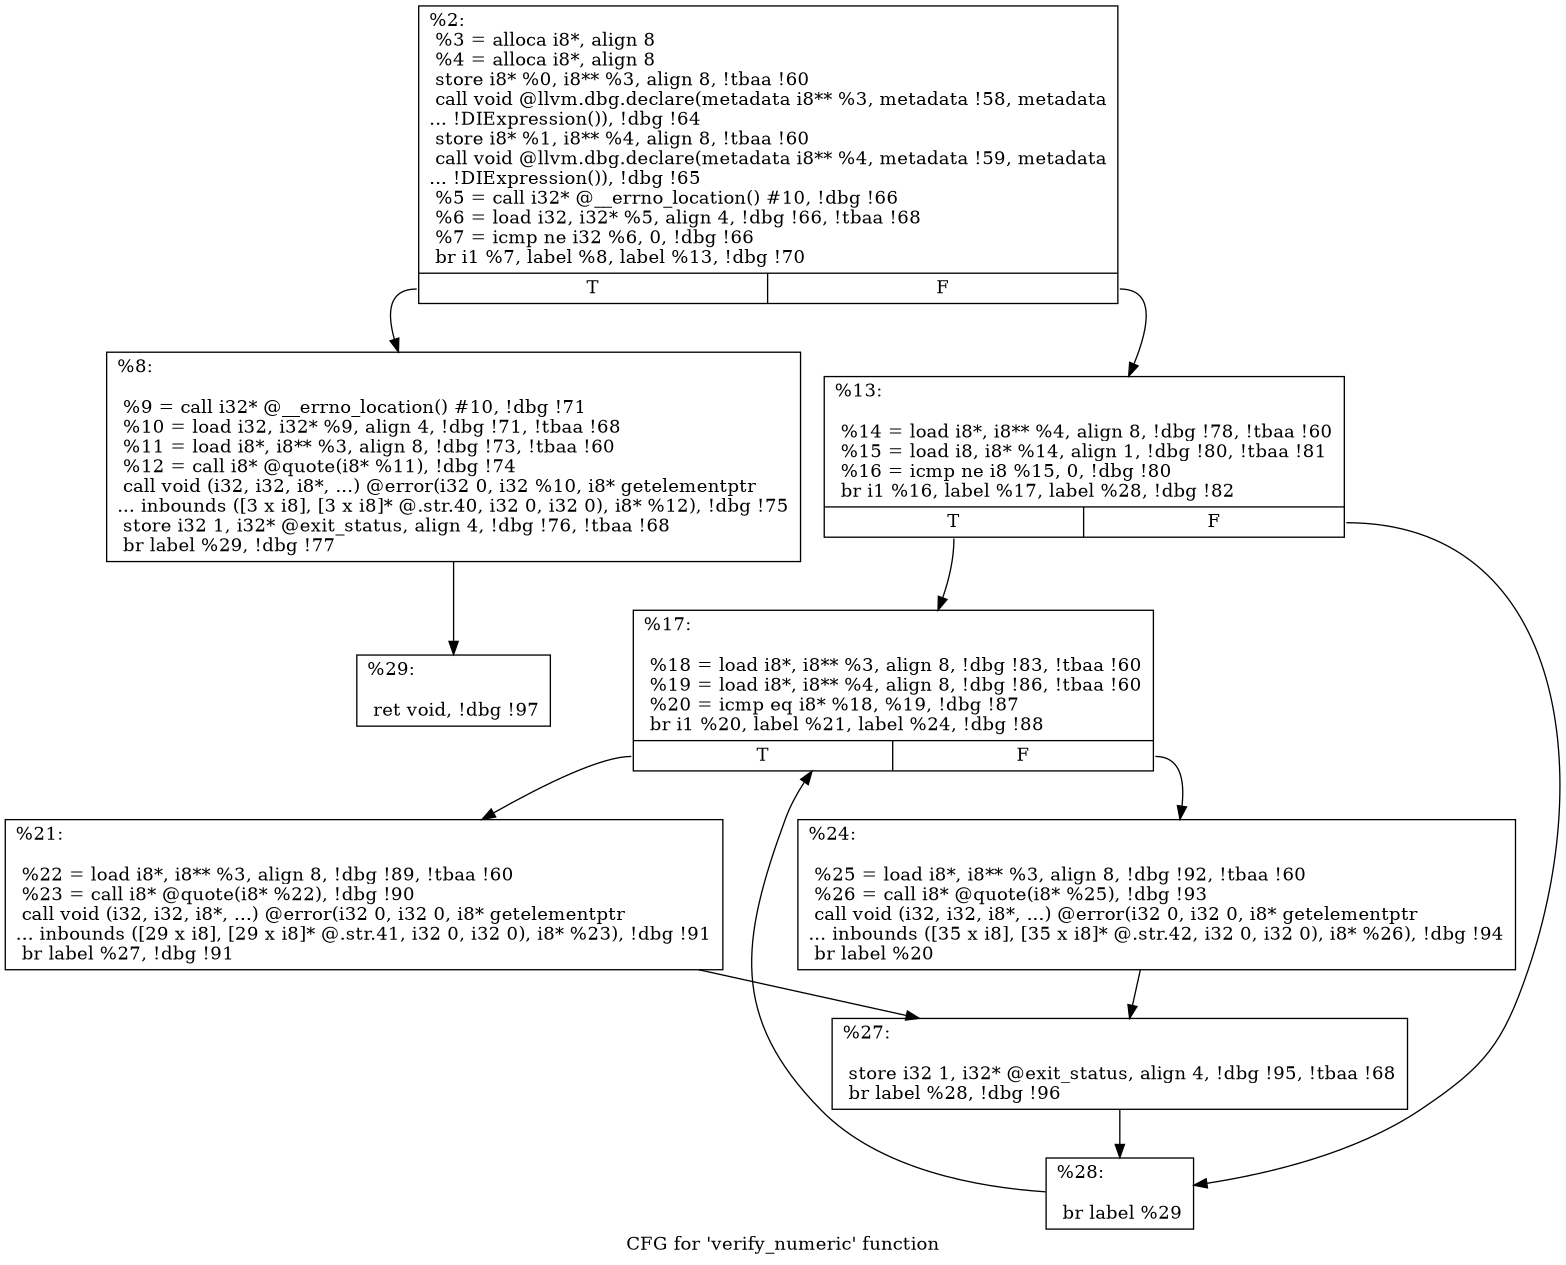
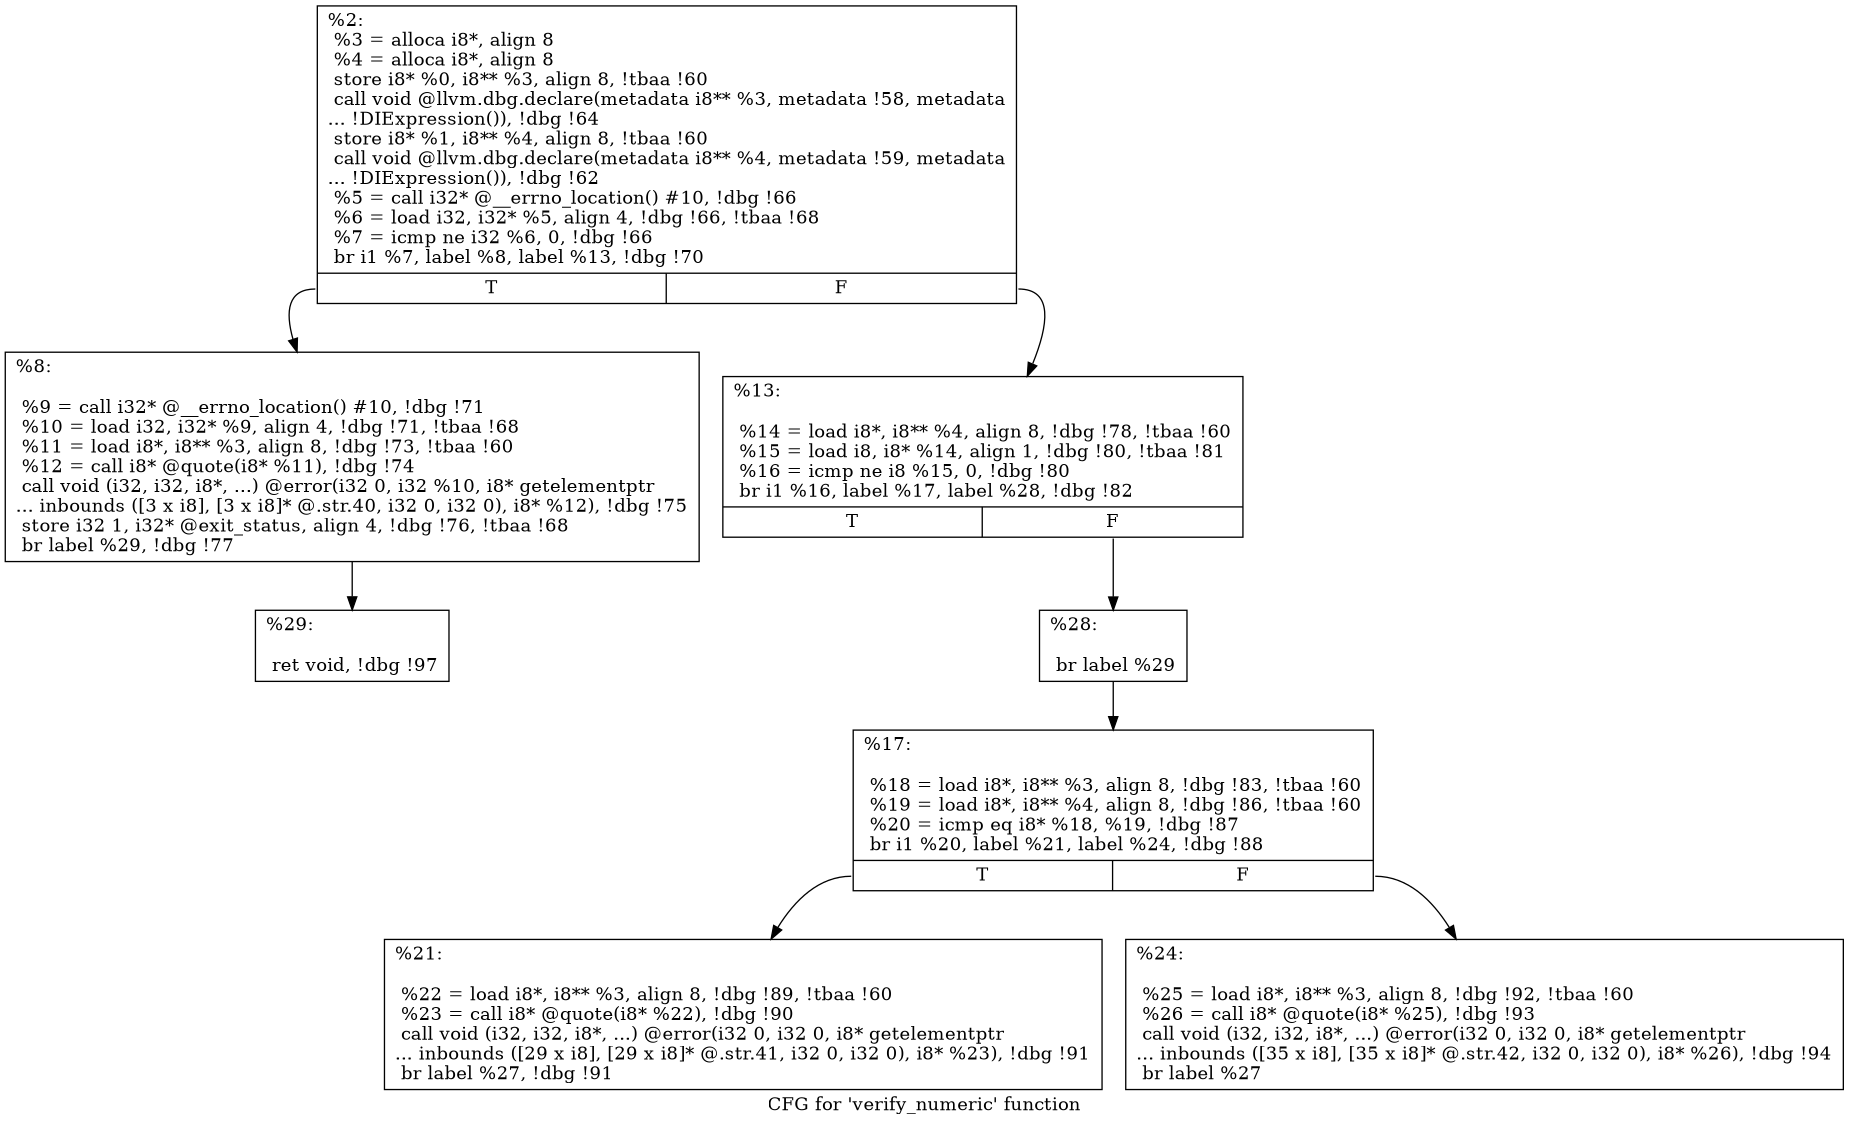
(566, 178) -> (464, 178)
(951, 569) -> none
(872, 954) -> (1199, 1074)
(1120, 1064) -> none
